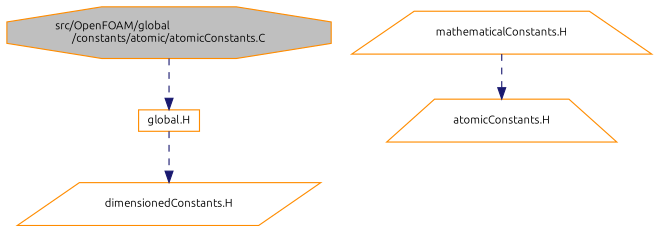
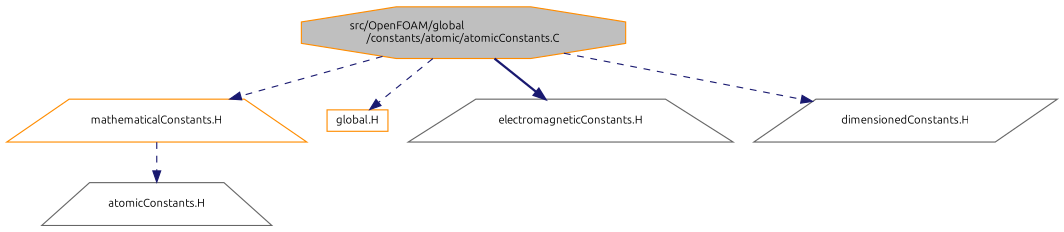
none -> (312, 76)
(502, 121) -> (157, 204)
none -> (571, 121)
(169, 151) -> (682, 76)
(169, 204) -> (906, 121)
